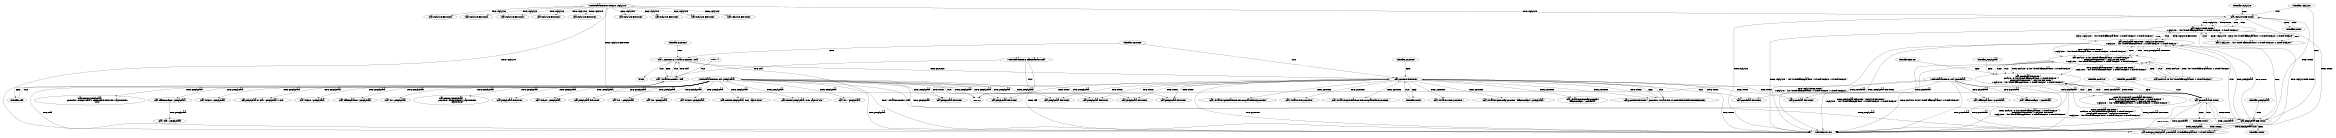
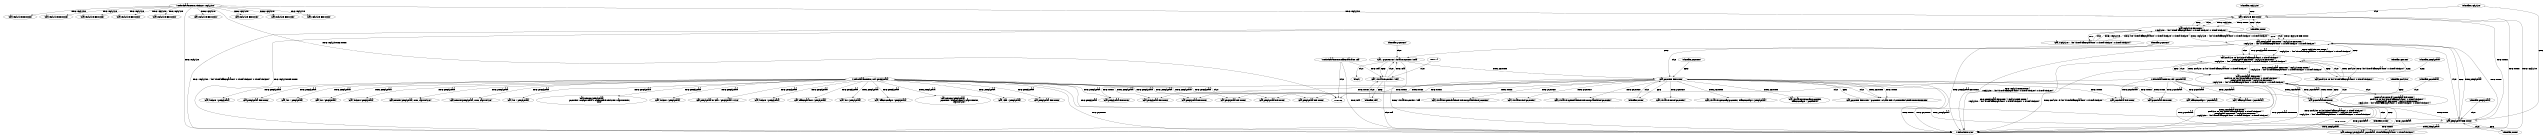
(170, 110) -> (948, 86)
(47, 113) -> (1389, 113)
(877, 113) -> (1099, 113)
(1914, 123) -> none
